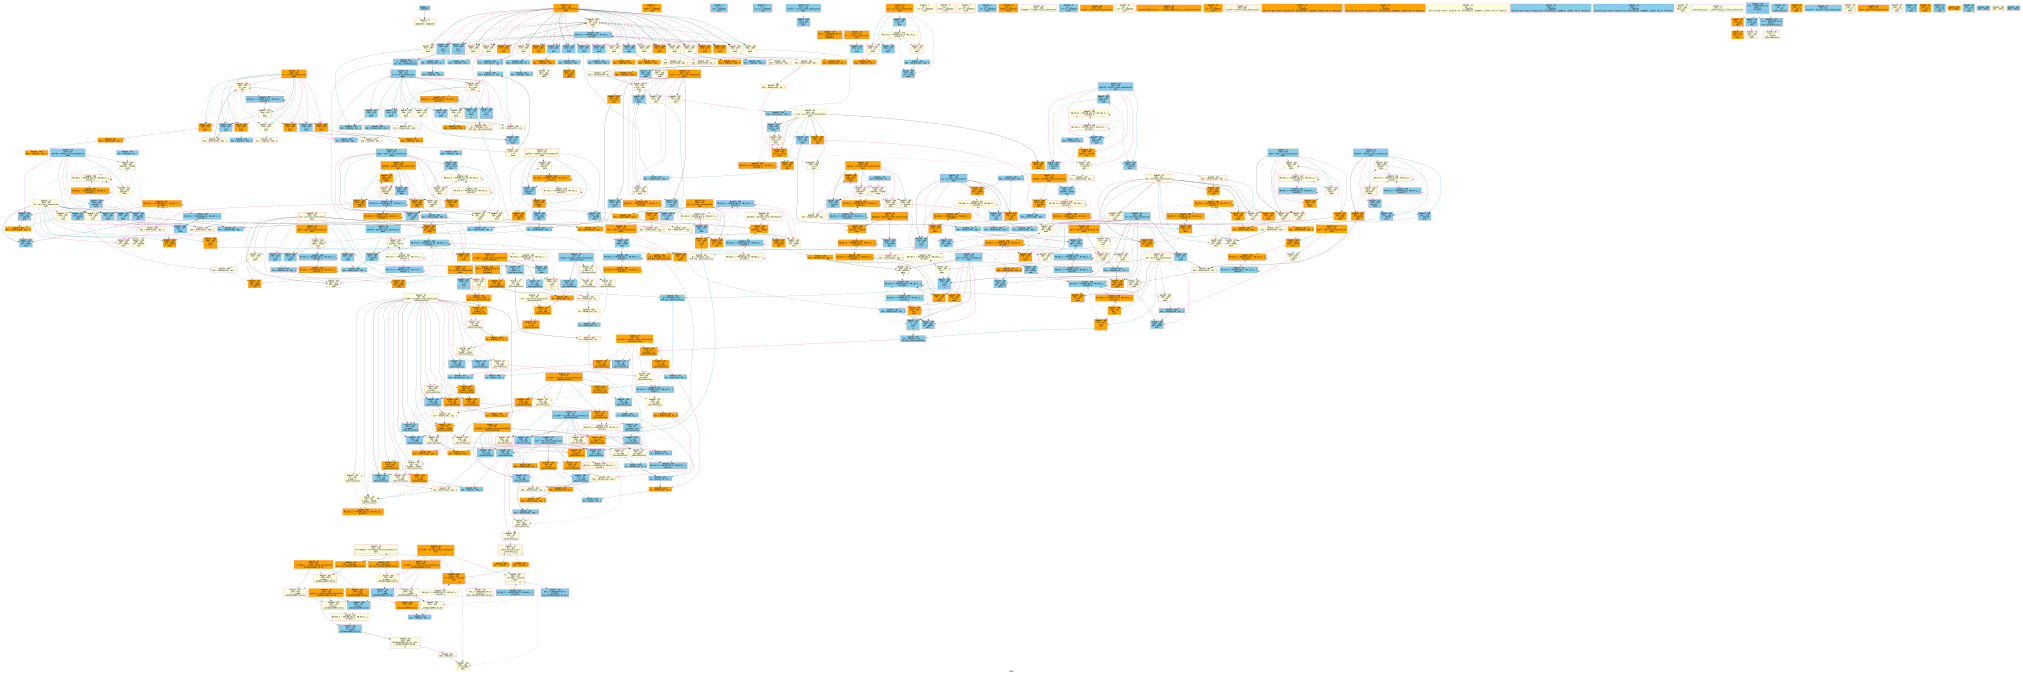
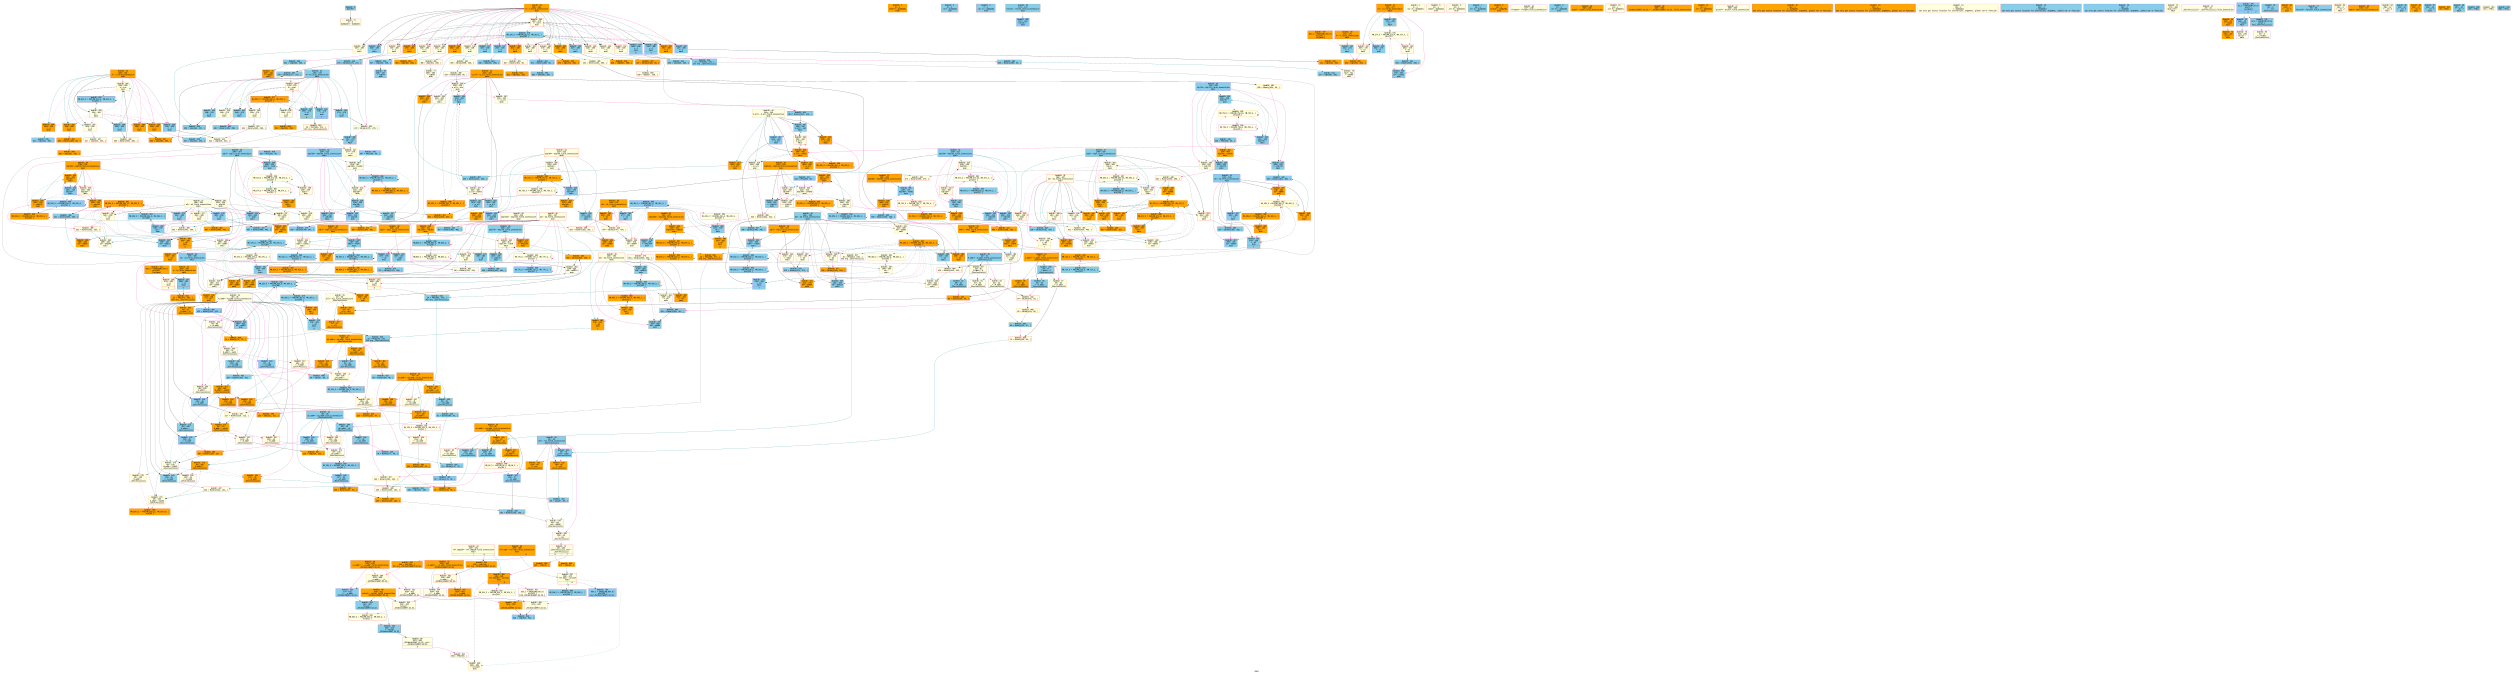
none -> (648, 74)
(91, 178) -> (378, 178)
